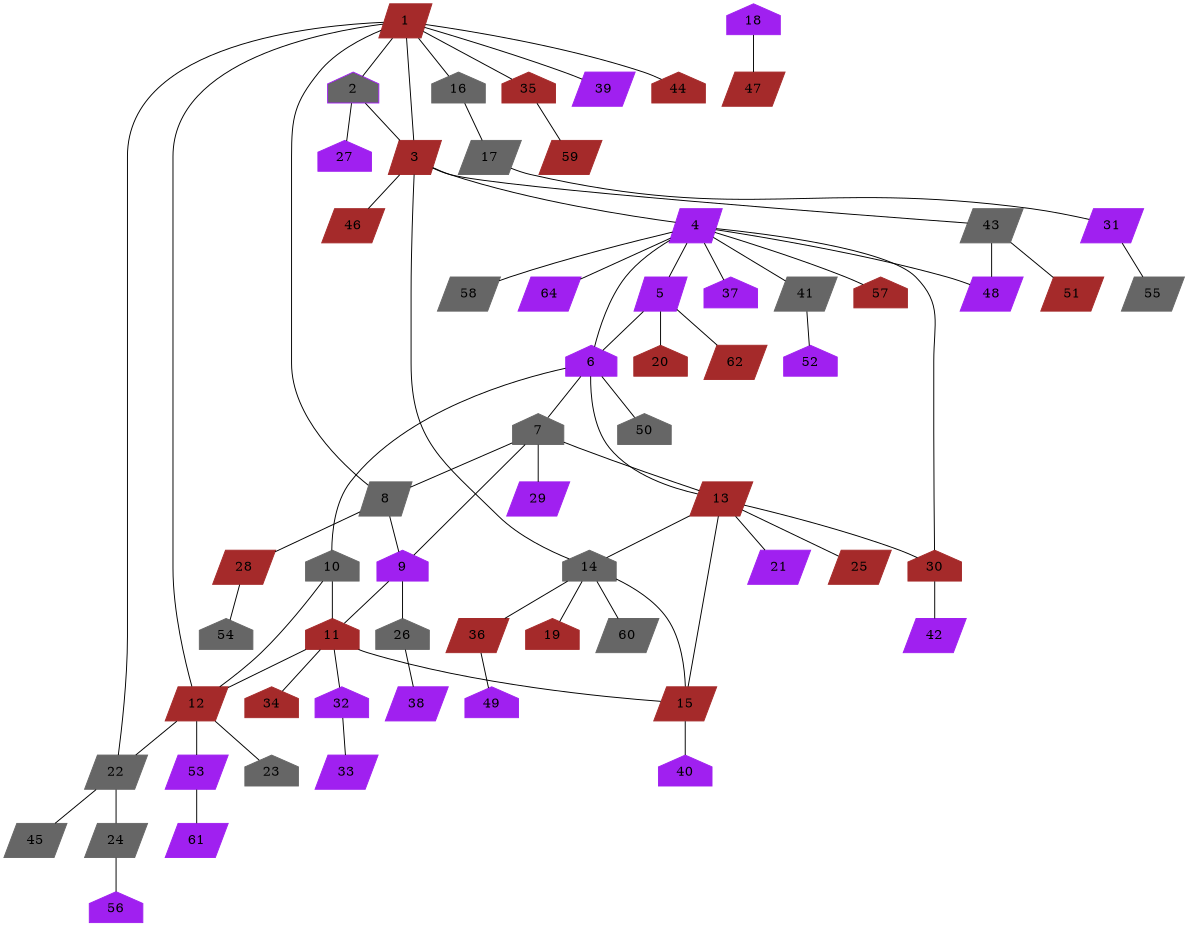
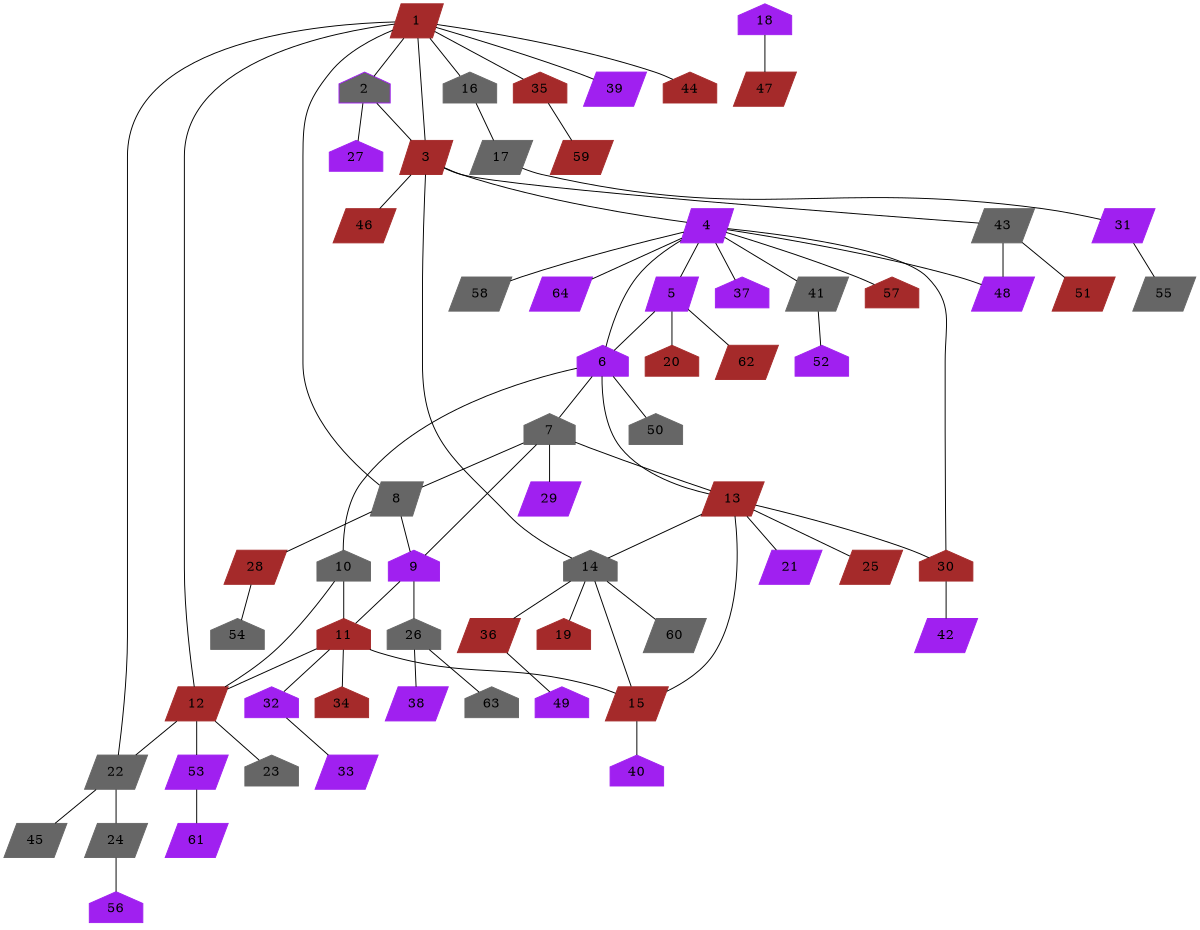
none -> (492, 704)
